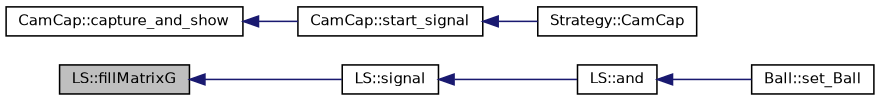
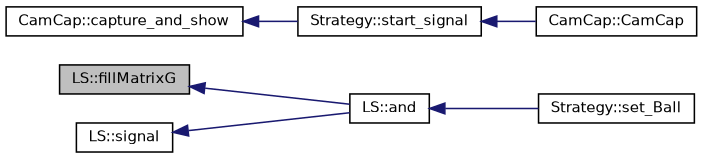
(390, 21) -> (390, 21)
(617, 21) -> (616, 21)
(273, 79) -> (277, 96)
(813, 79) -> (616, 108)
